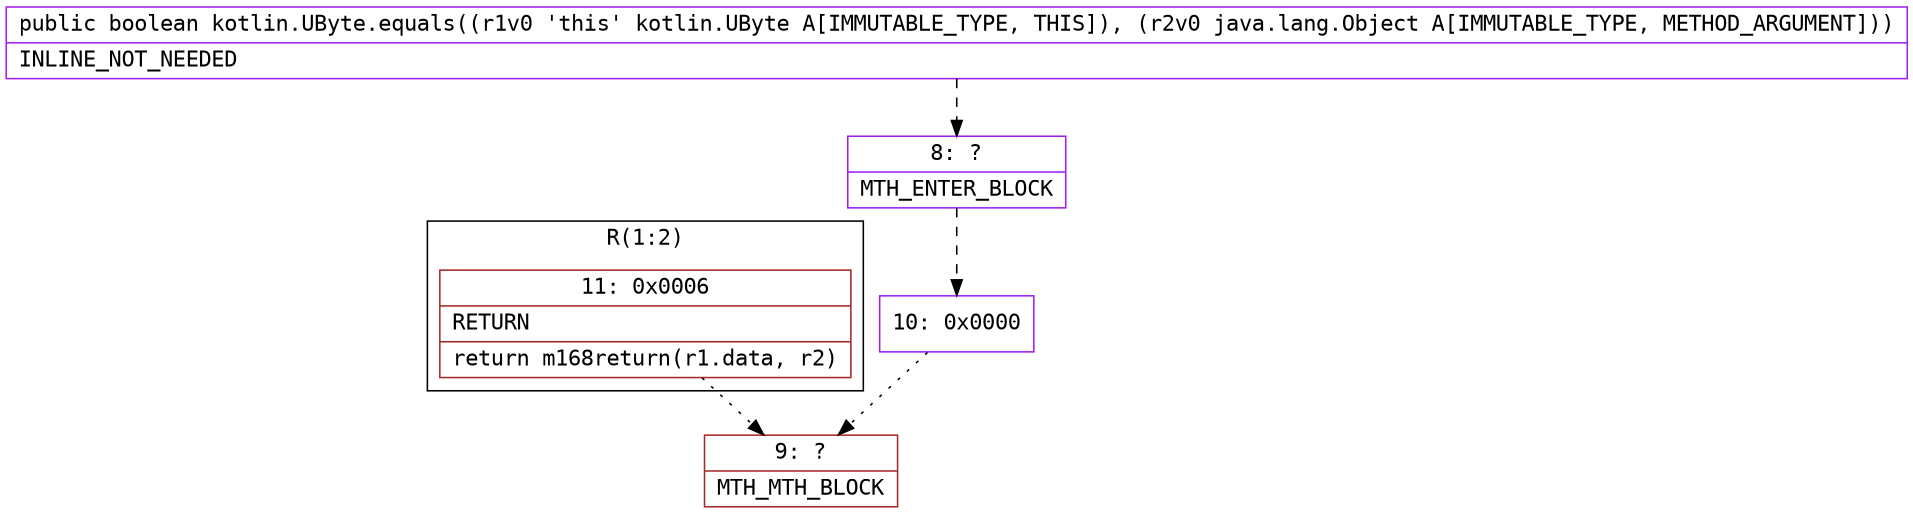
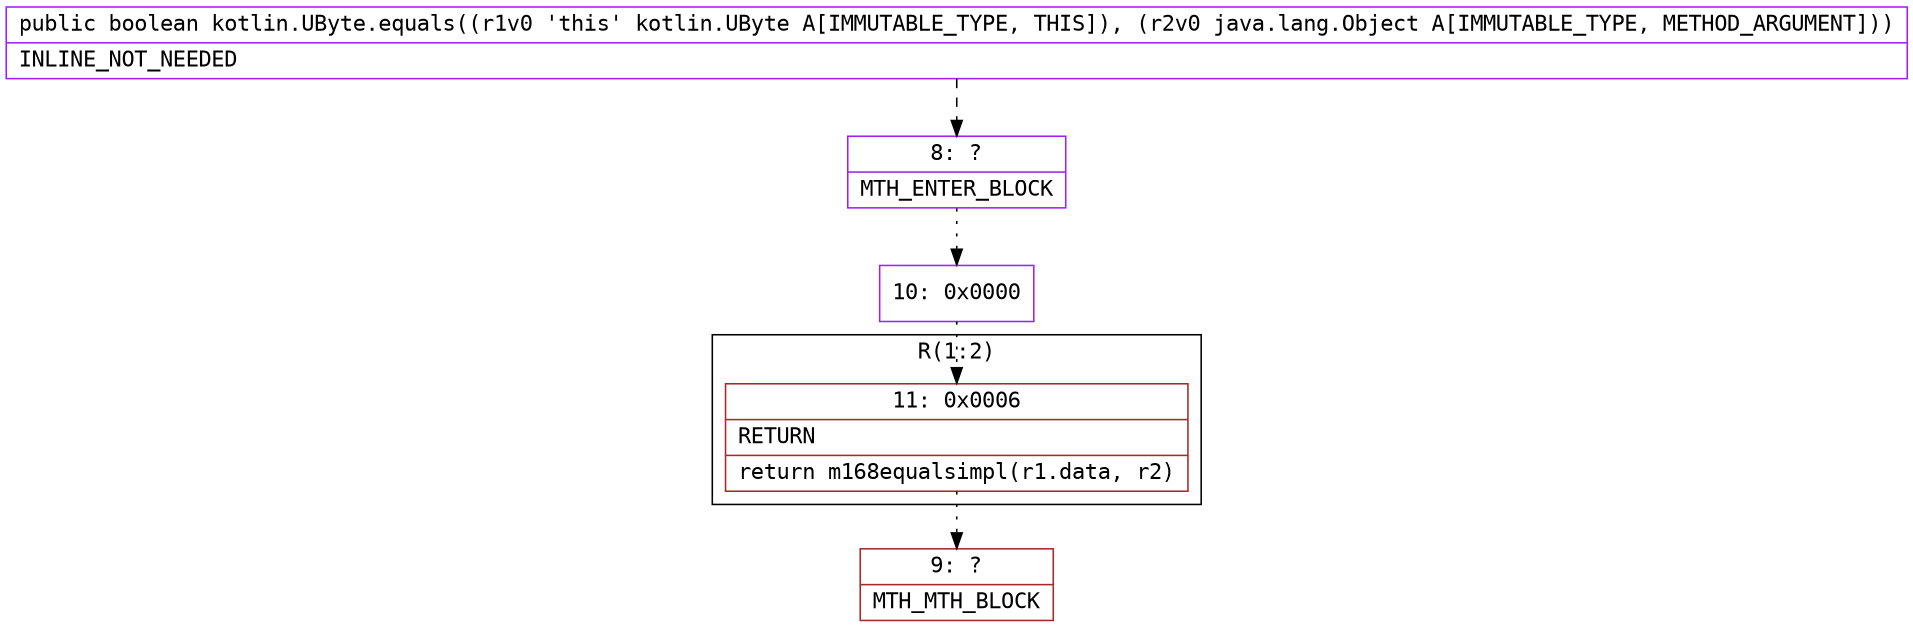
(957, 244) -> (957, 229)
(645, 359) -> (957, 473)
(889, 388) -> (957, 345)
